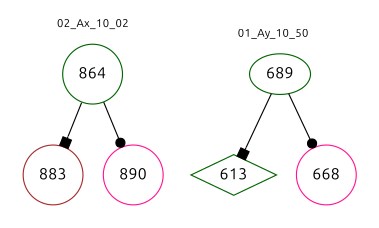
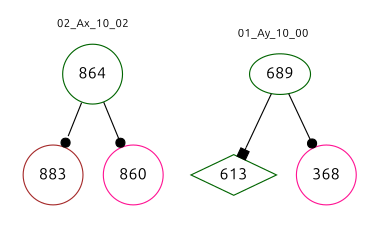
(274, 34) -> (274, 34)
(75, 119) -> (75, 119)
(133, 175) -> (133, 175)
(326, 175) -> (326, 175)
